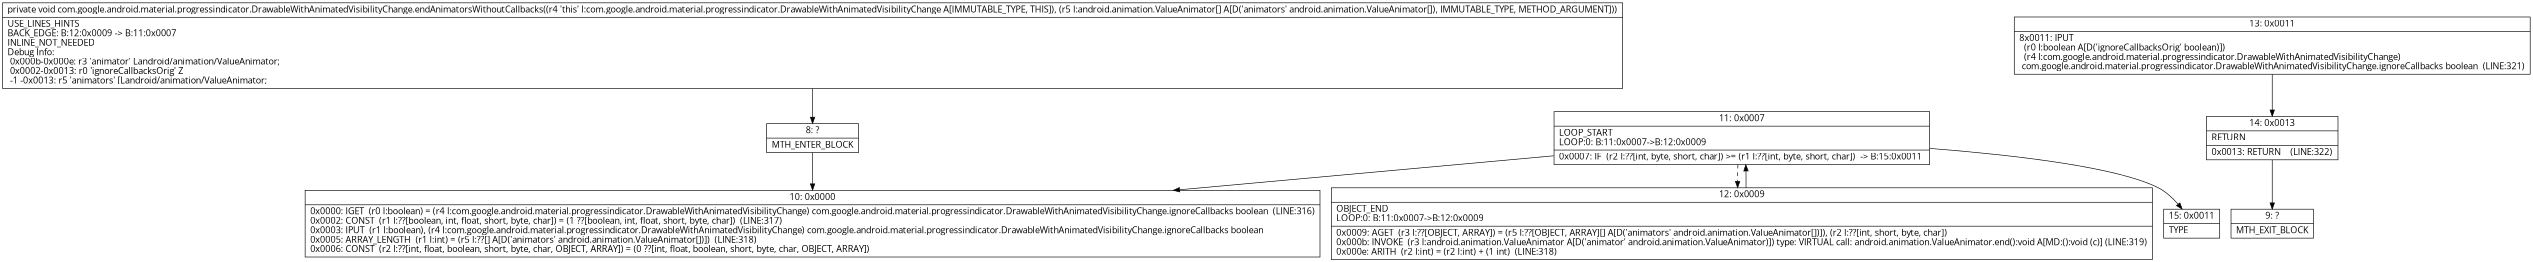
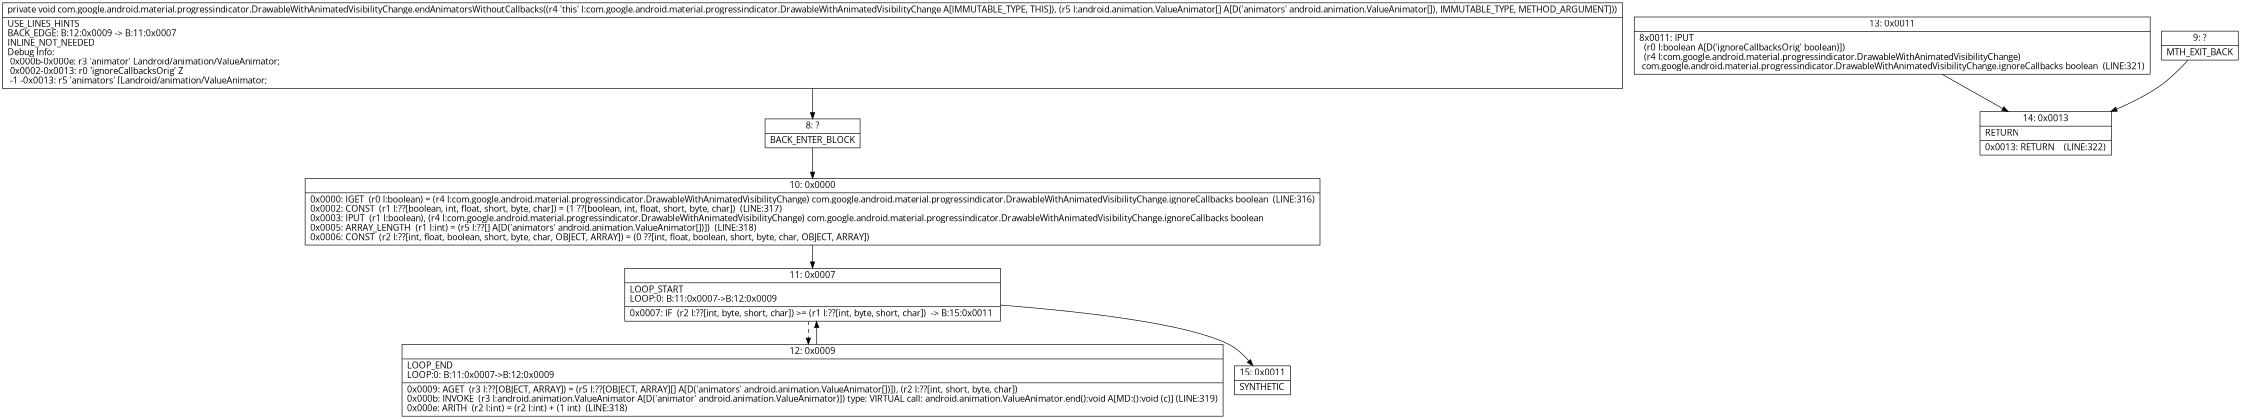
(813, 145) -> (813, 140)
(1367, 173) -> (813, 253)
(2272, 181) -> (2155, 89)
(1362, 209) -> (430, 366)
(2178, 231) -> (1262, 387)
(2272, 231) -> (2200, 53)
